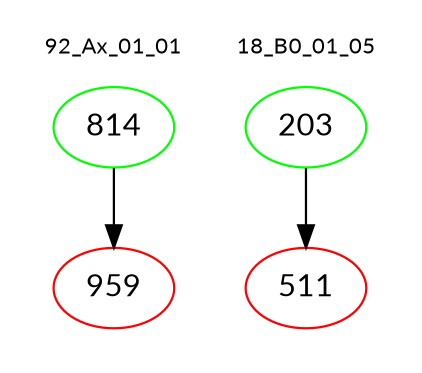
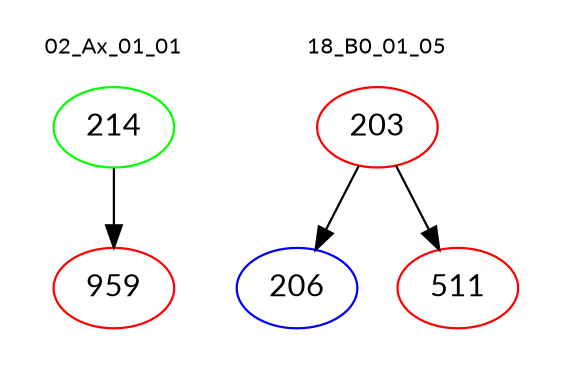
(114, 48) -> (114, 48)
(114, 127) -> (114, 127)
(306, 127) -> (377, 127)
none -> (297, 288)
